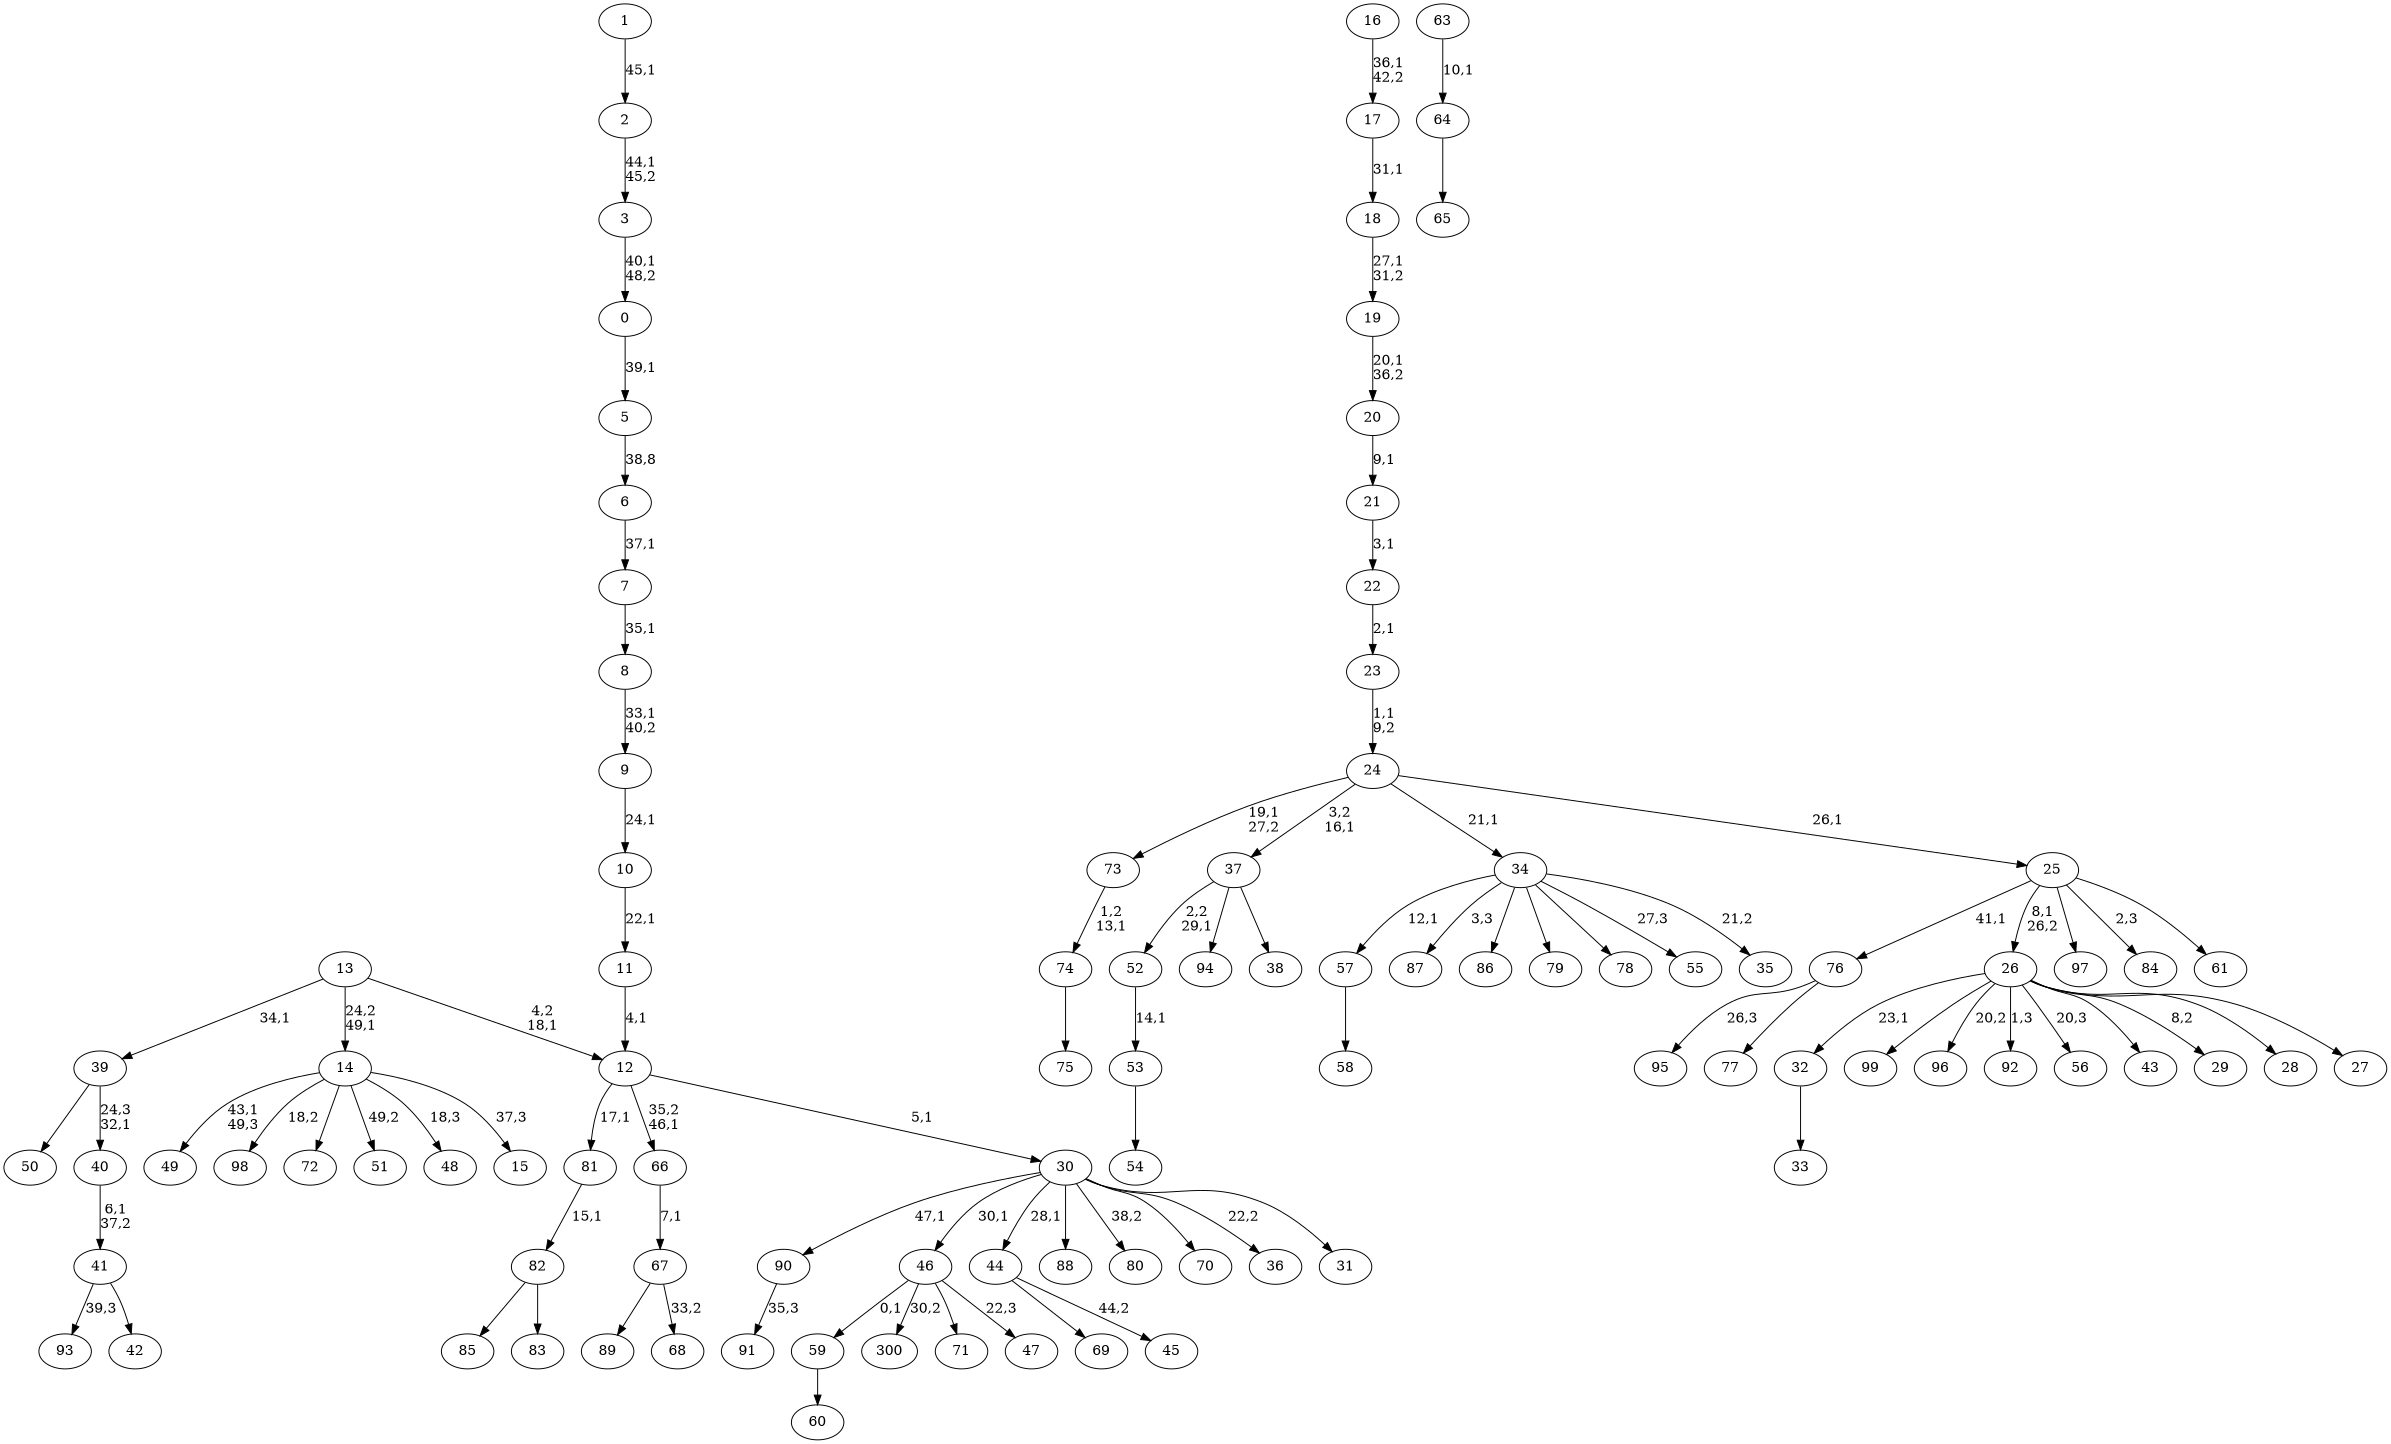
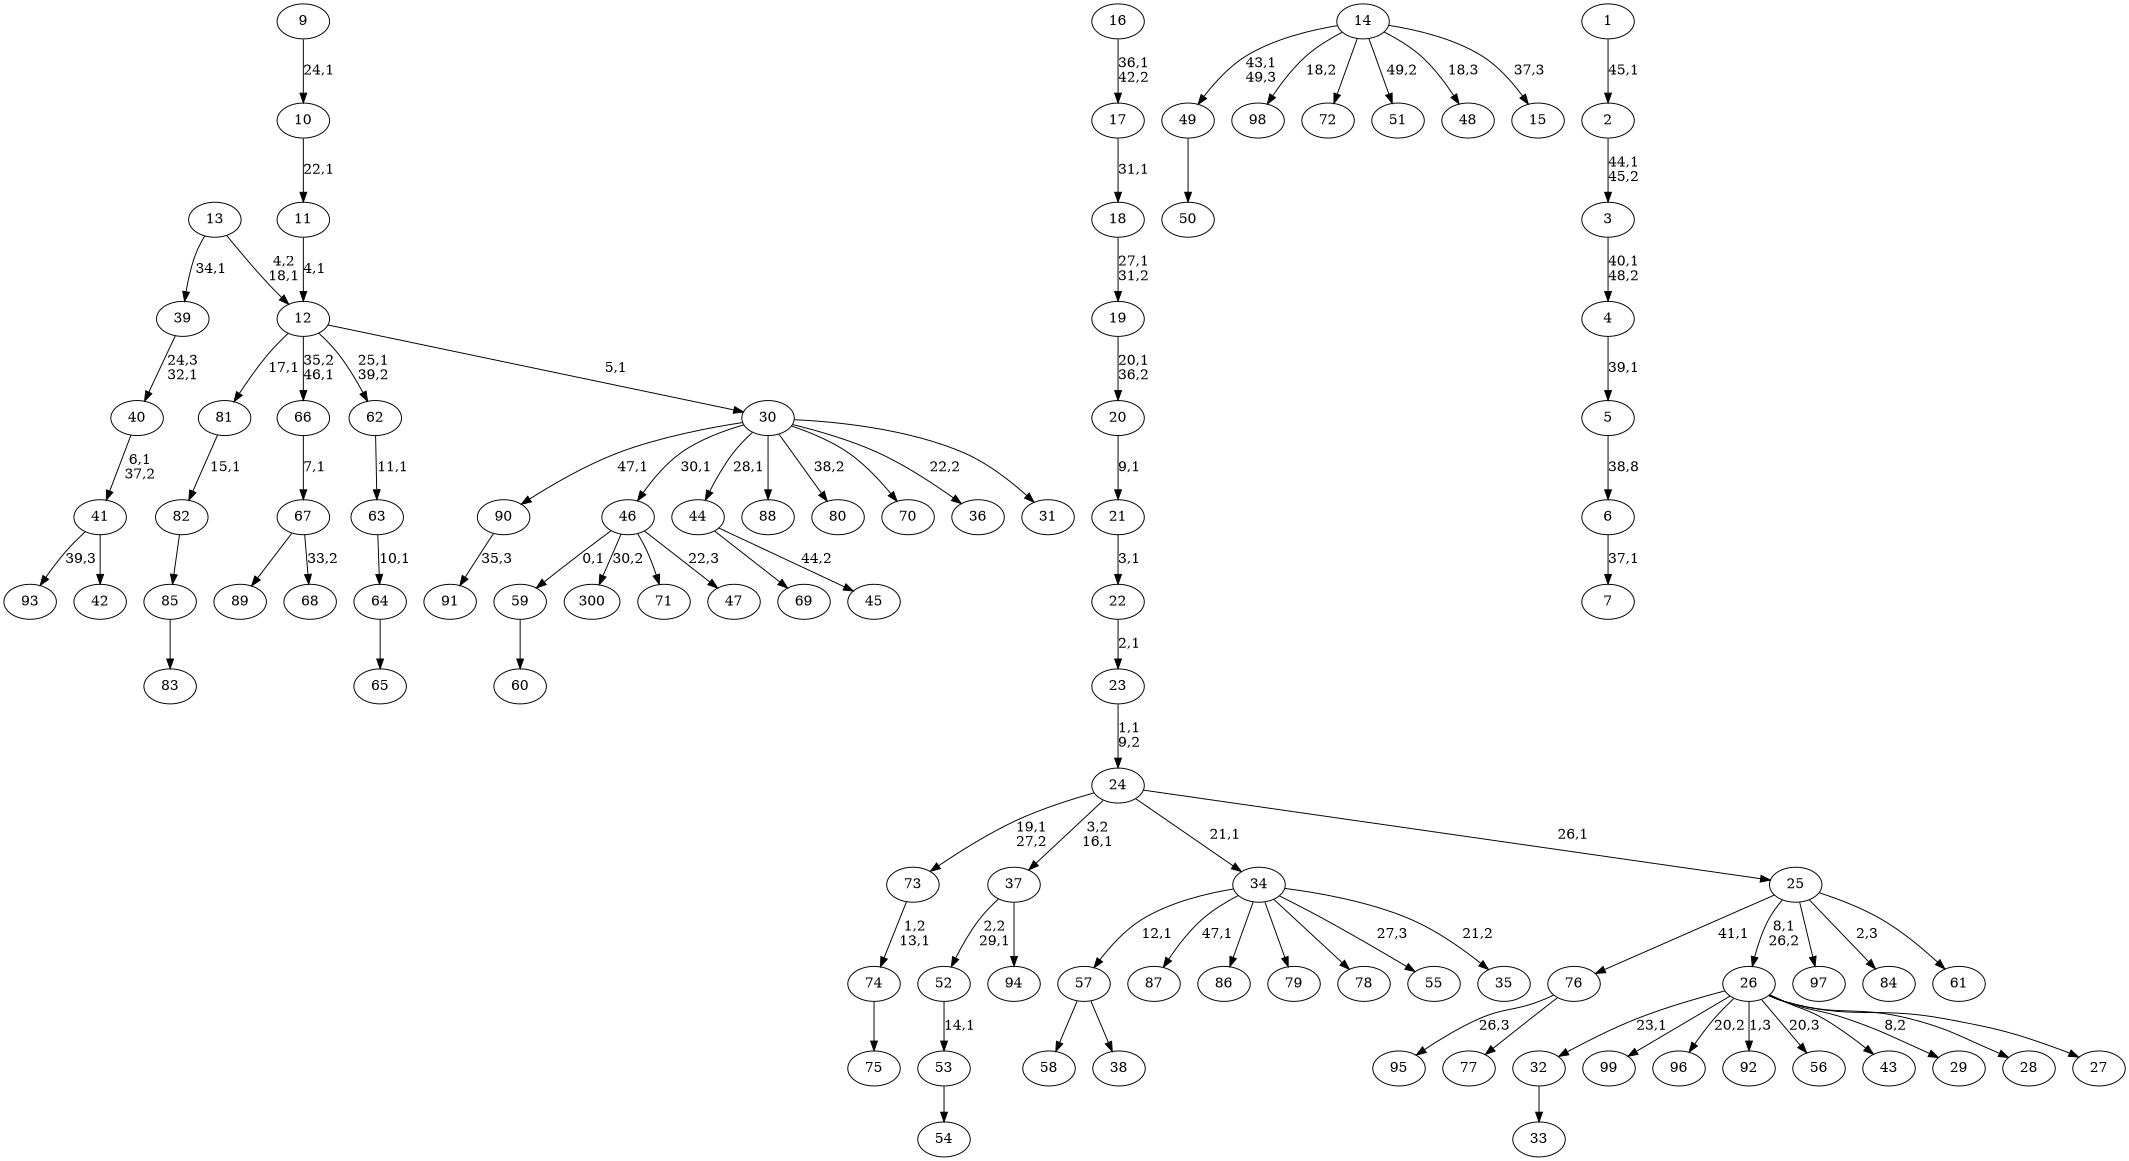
(625, 319) -> (1608, 319)
none -> (375, 418)
(625, 672) -> none
(1253, 915) -> (1100, 1022)
(1482, 920) -> (1217, 934)
(345, 1014) -> none
(68, 1114) -> (1188, 165)
(538, 1304) -> (170, 639)
